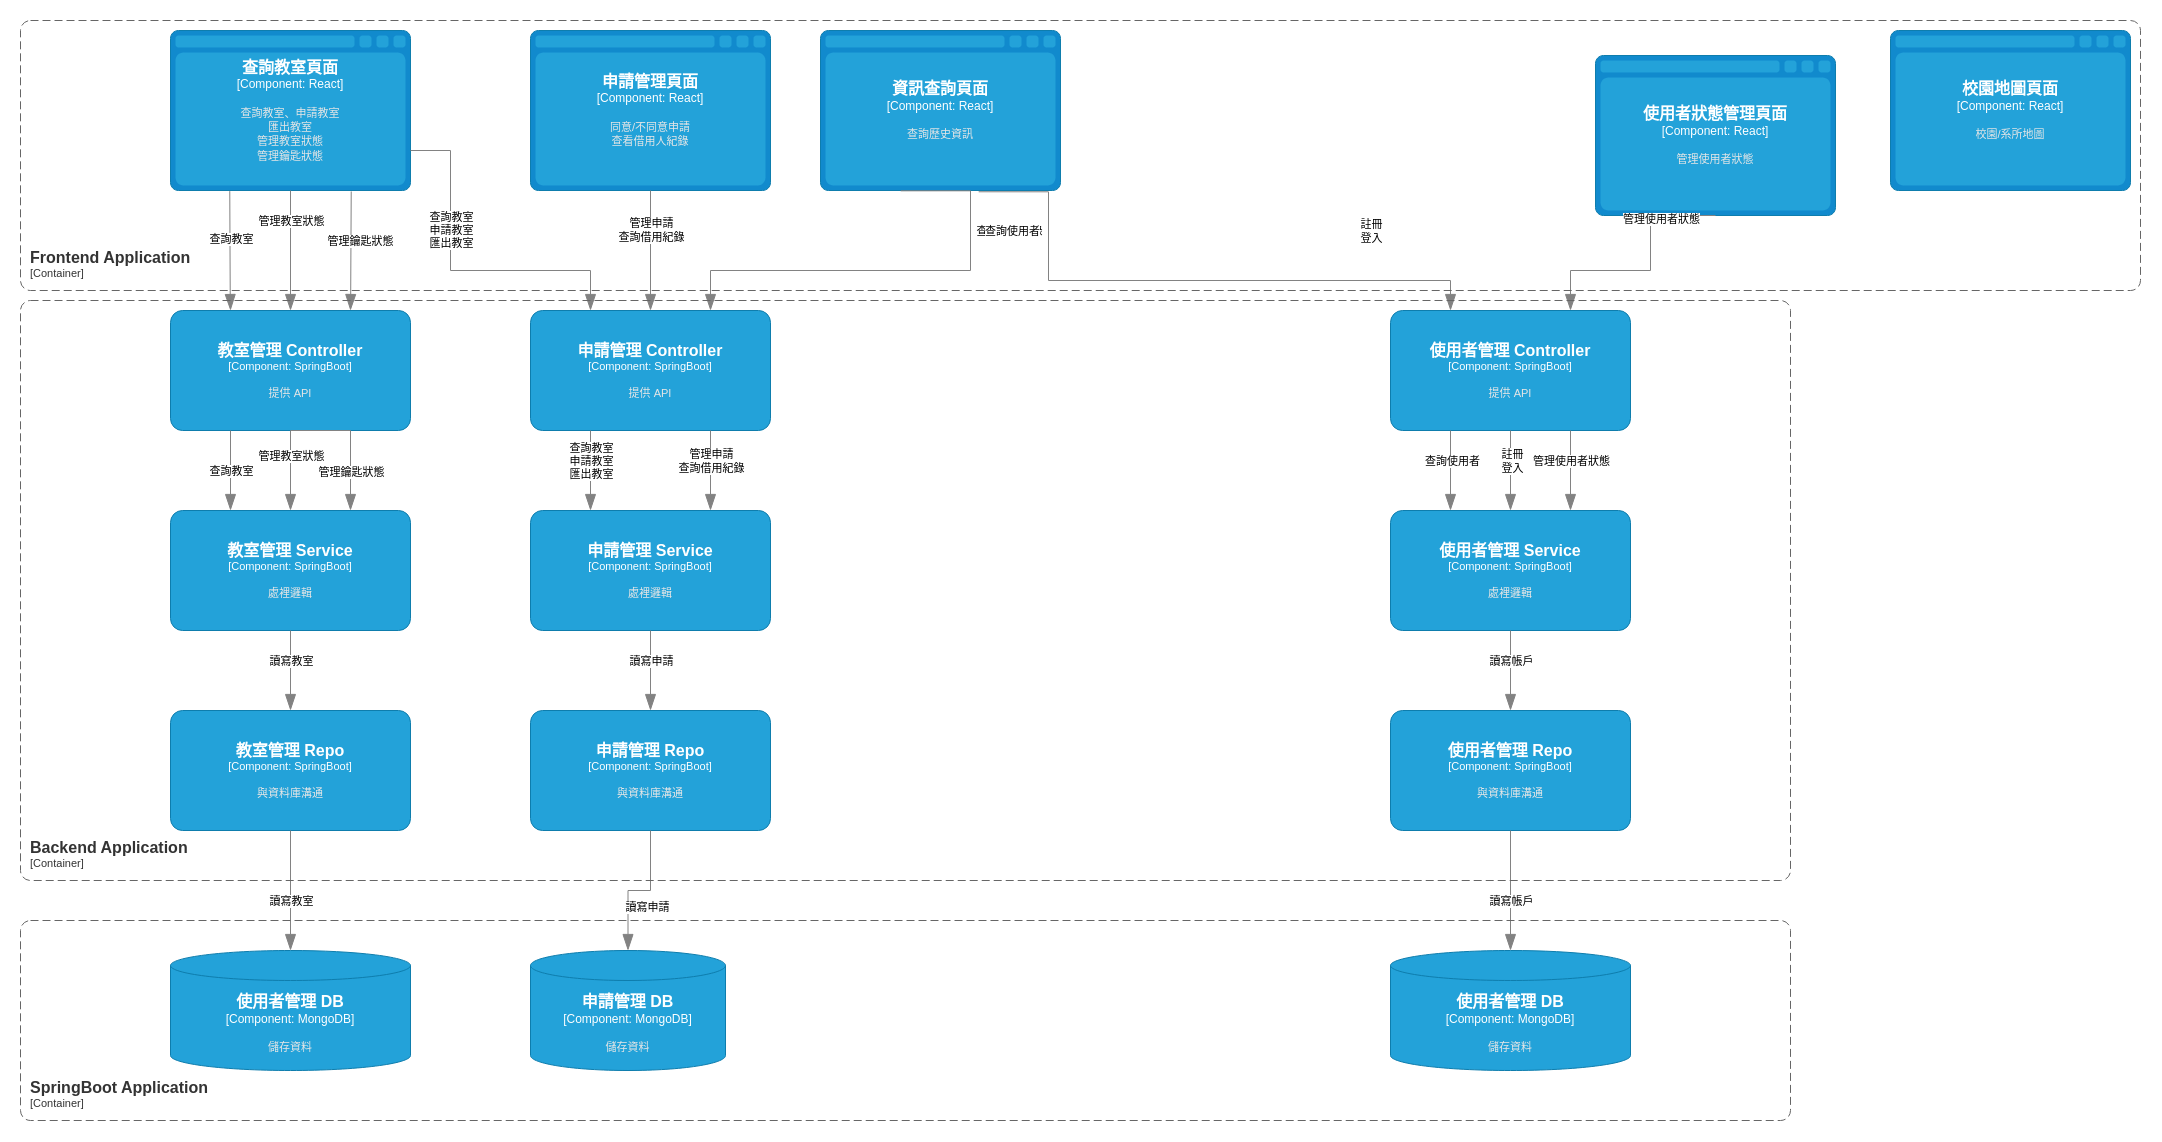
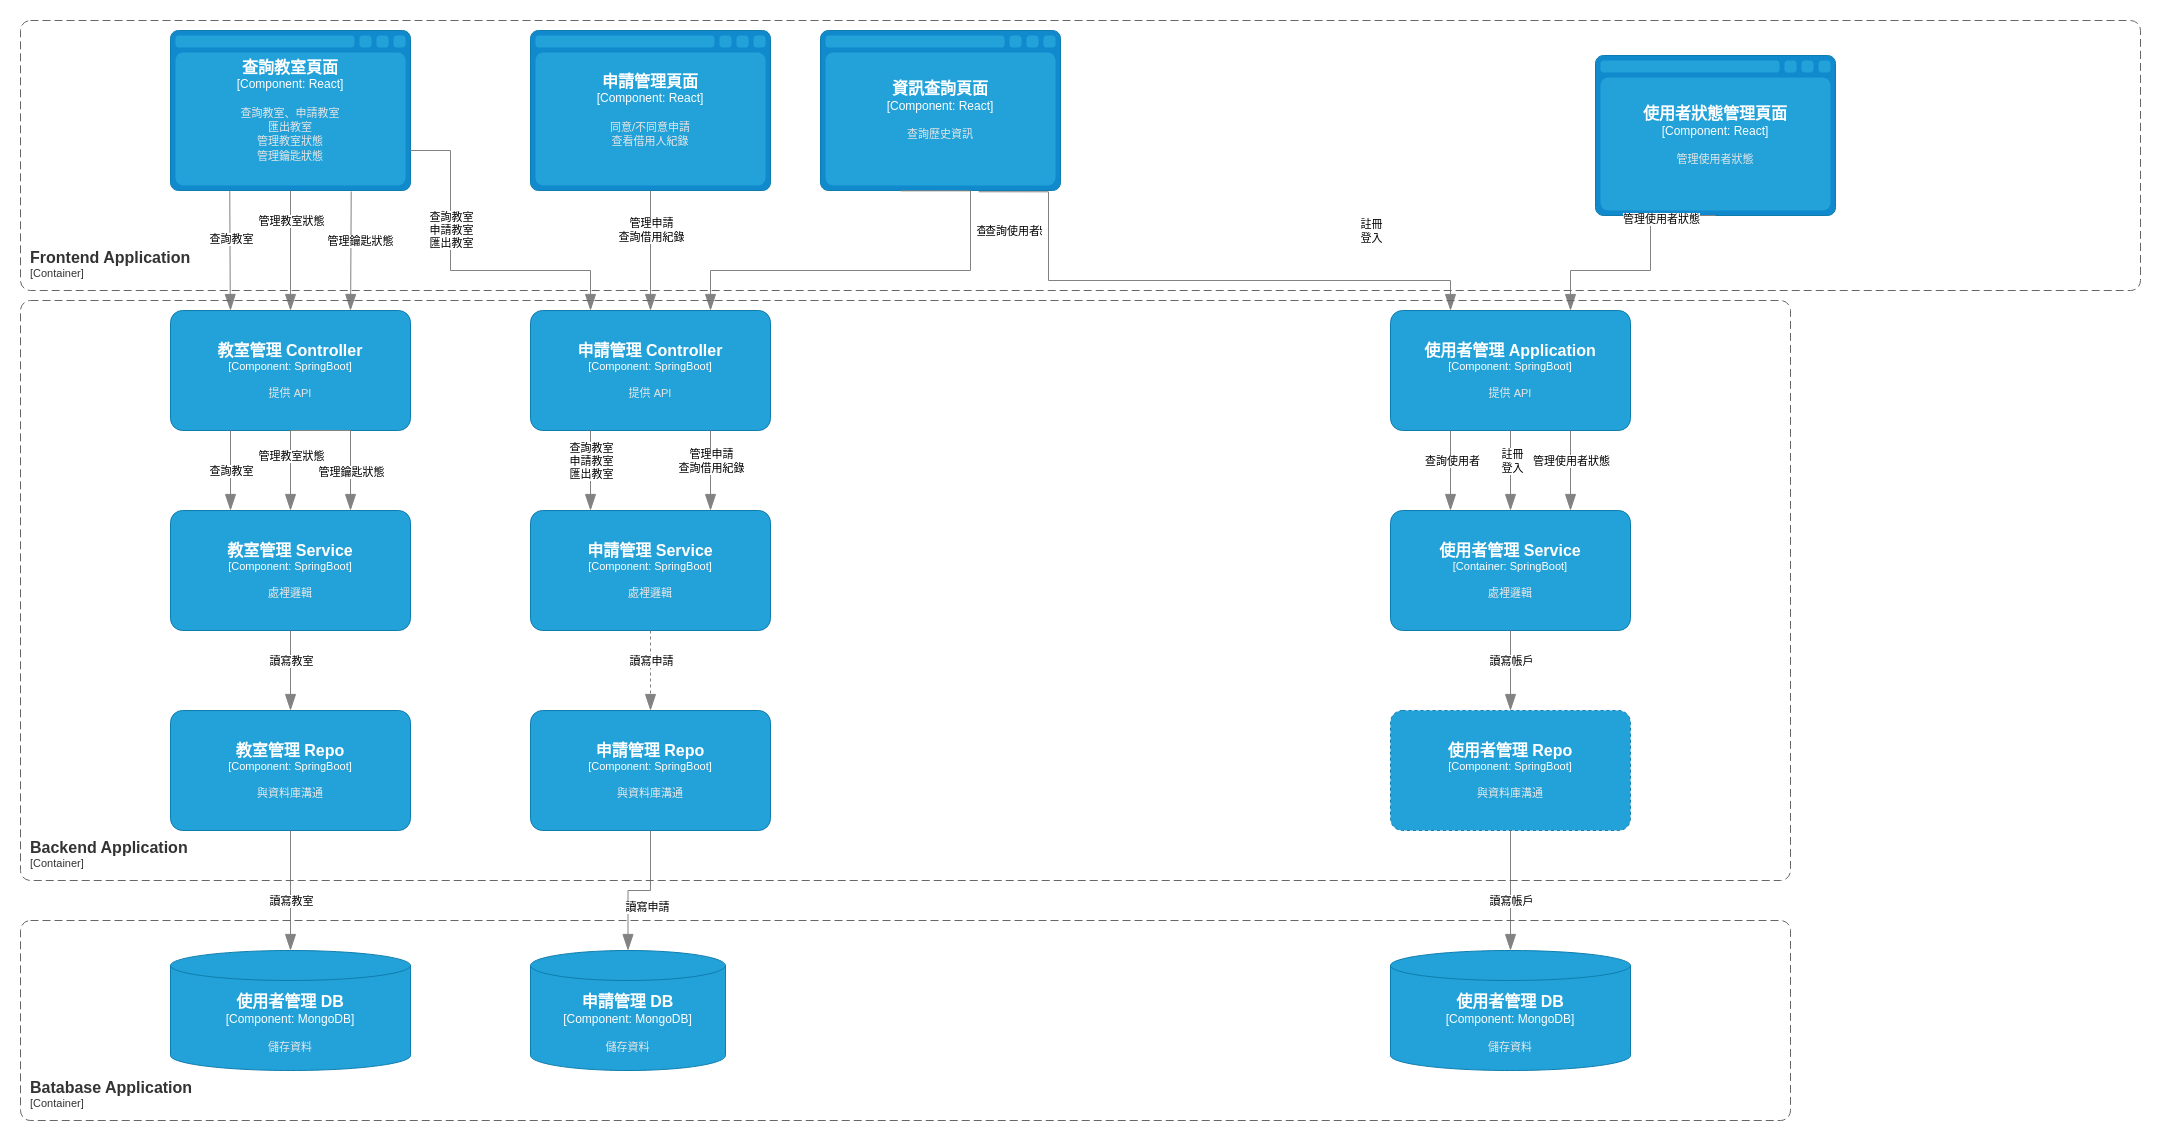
(2011, 111) -> none
(1511, 371) -> (1511, 371)
(1511, 571) -> (1511, 571)
(651, 679) -> (651, 679)
(1511, 771) -> (1511, 771)
(91, 1096) -> (86, 1096)
